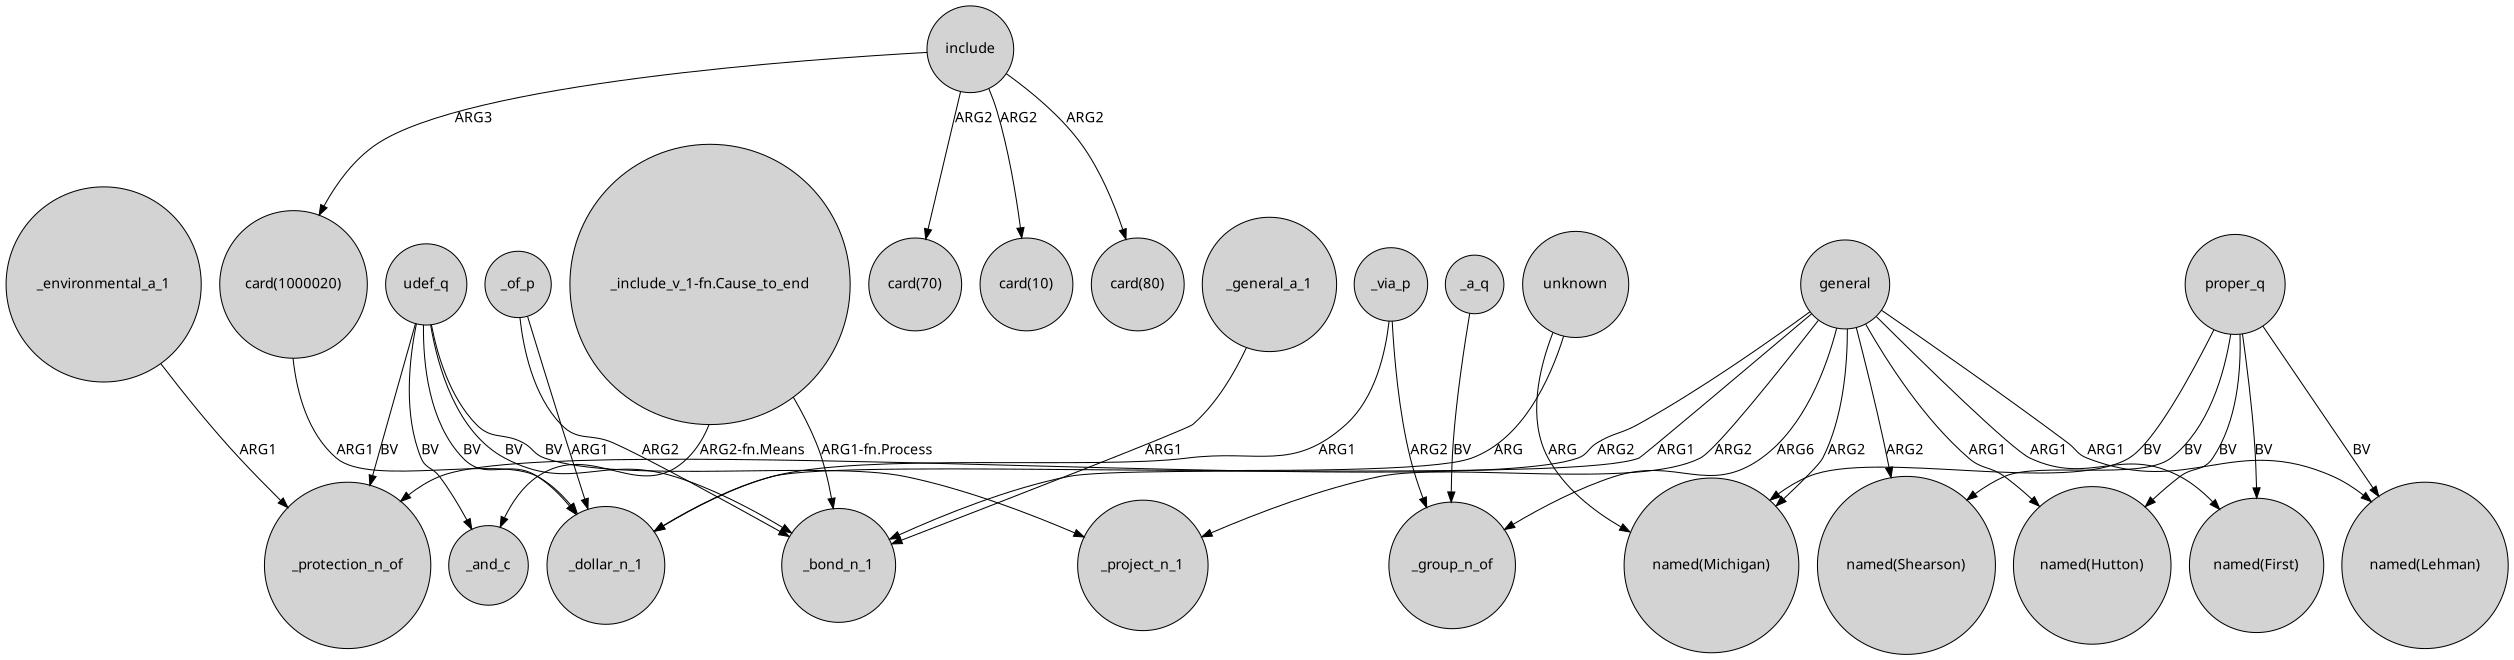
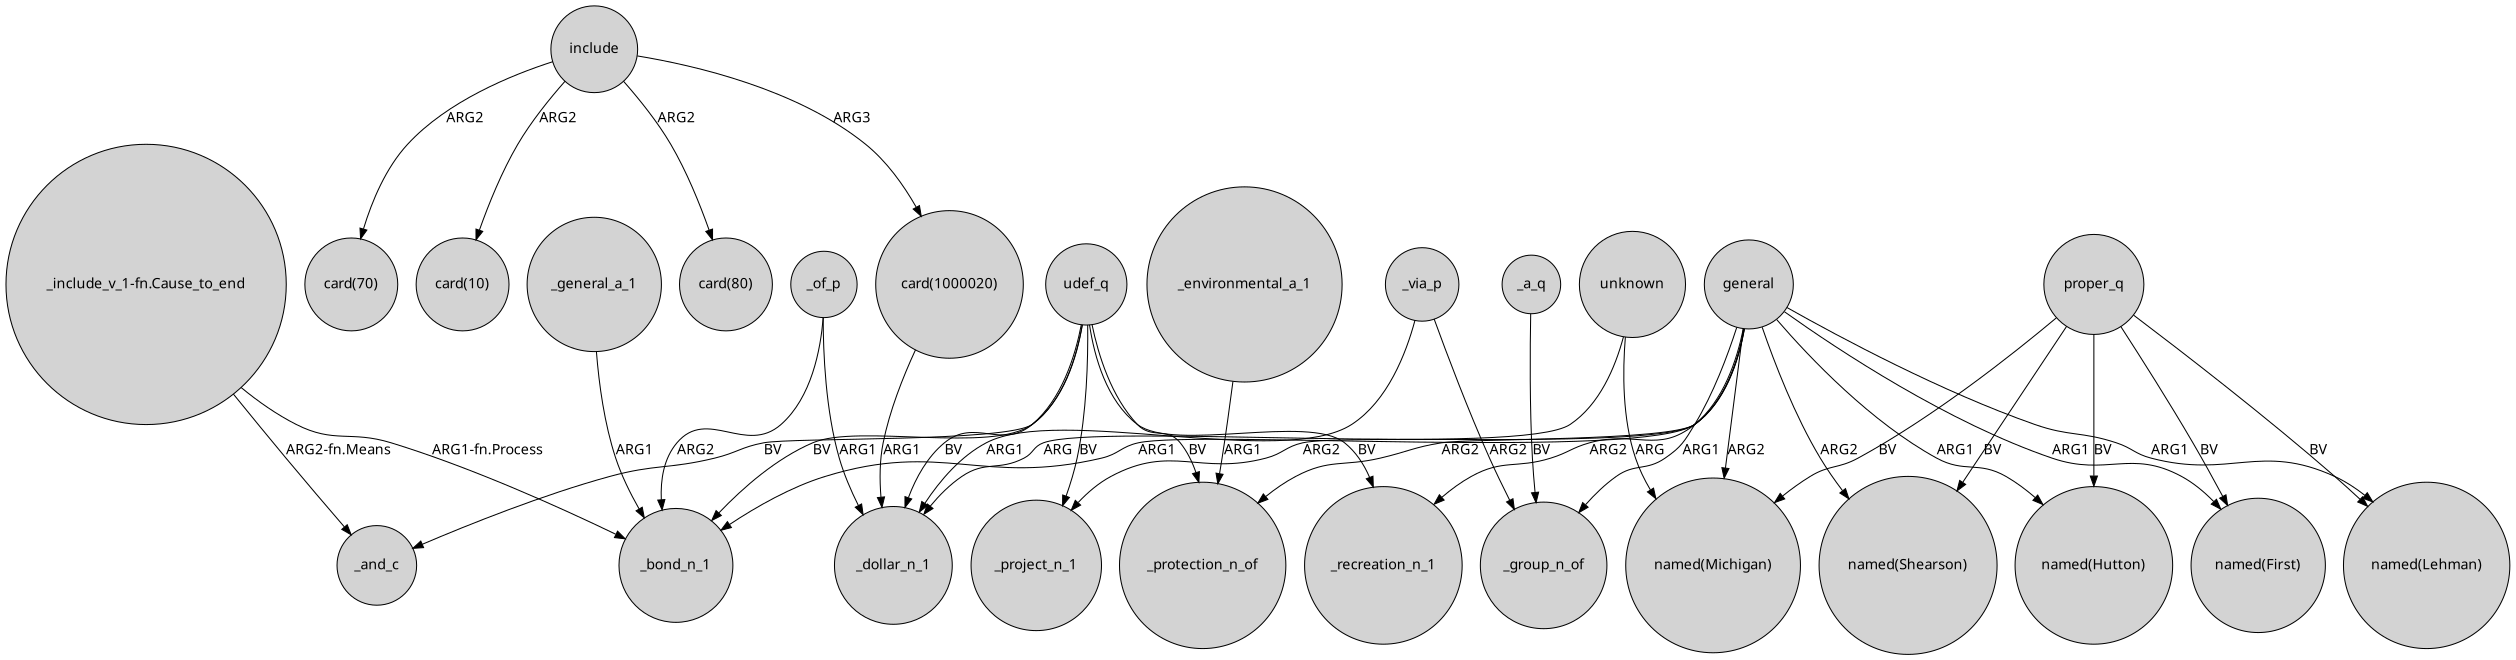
(1796, 450) -> (1701, 450)
none -> (1383, 565)
